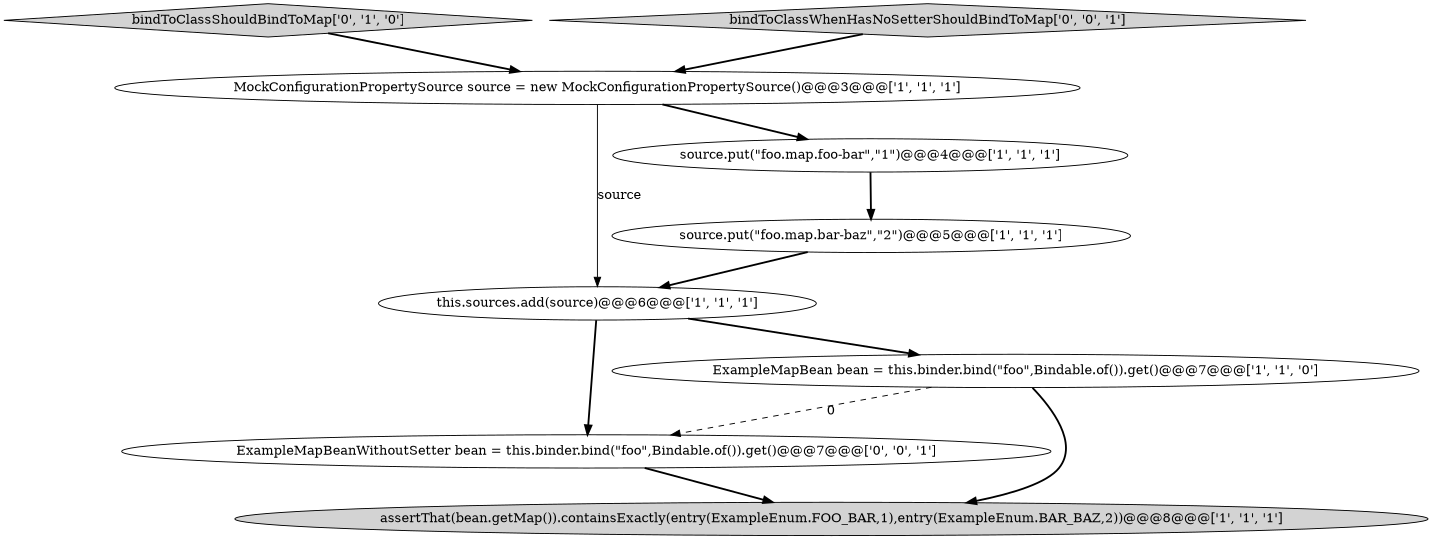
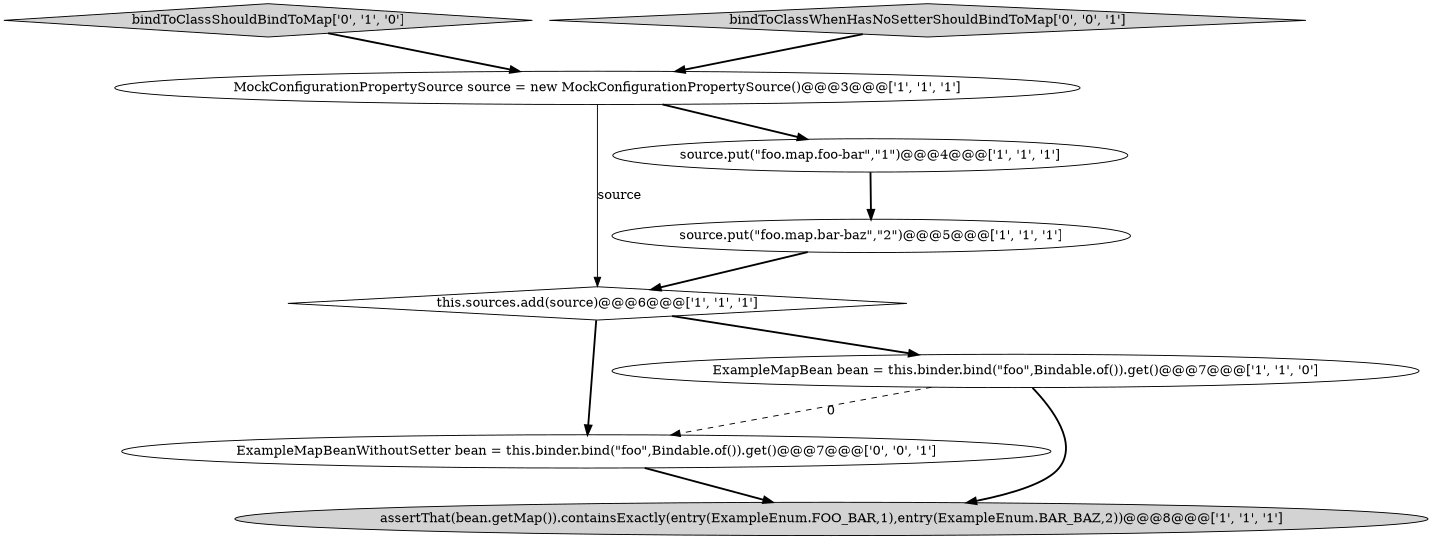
(597, 303) -> (597, 303)
